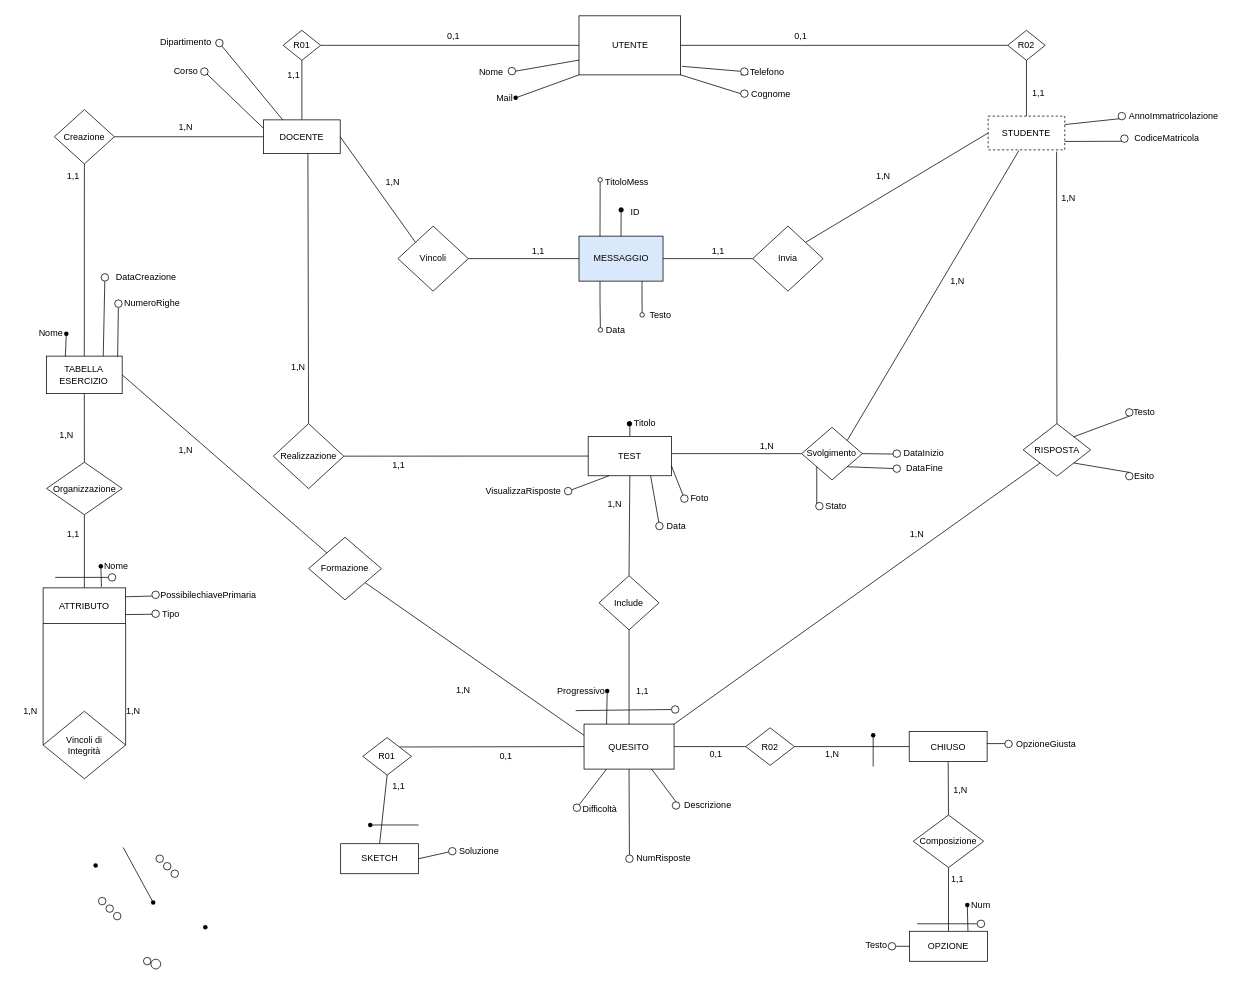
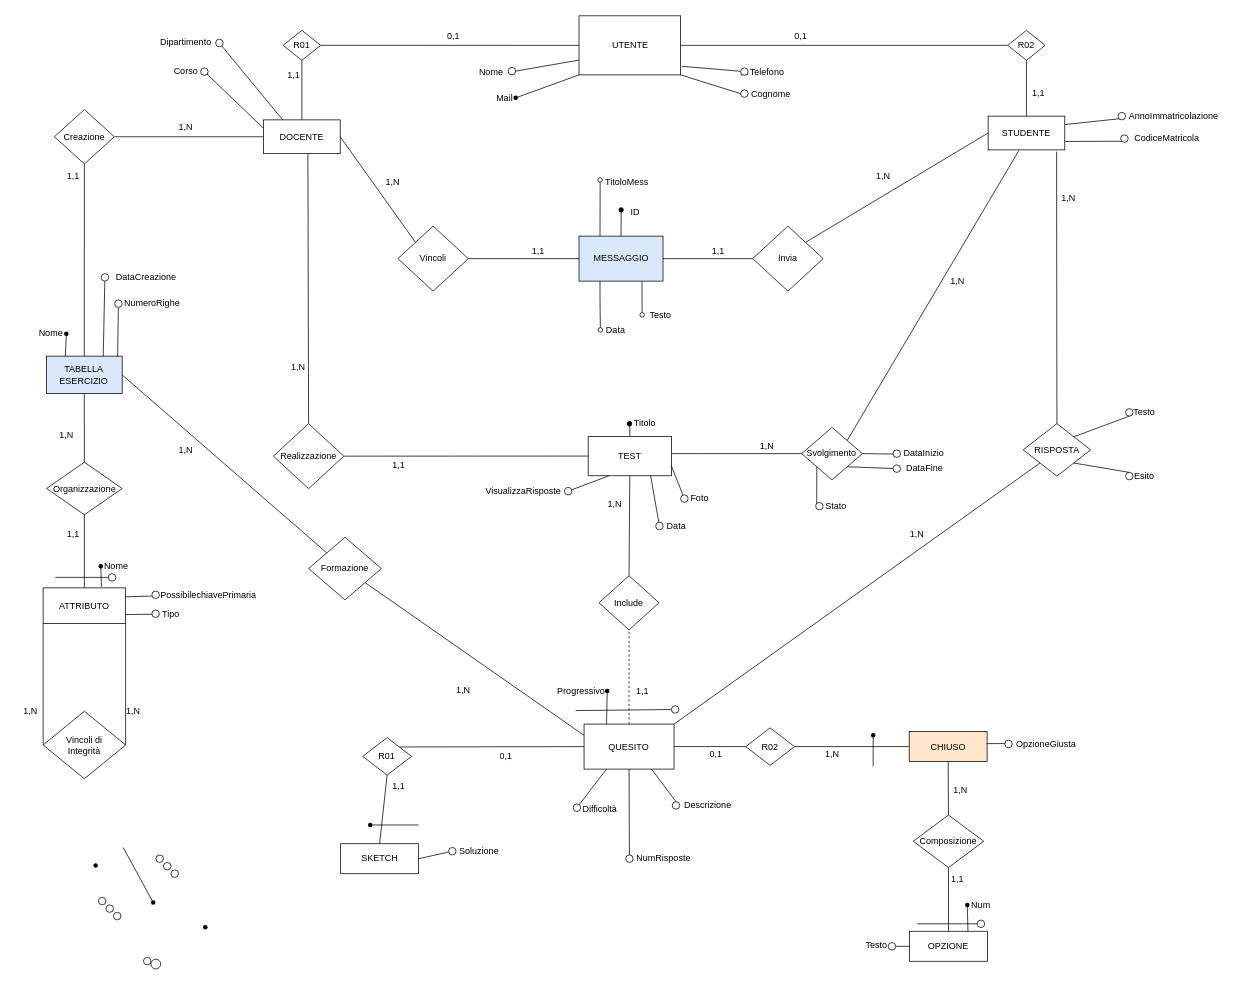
(1026, 133) -> (1026, 133)
(84, 375) -> (84, 375)
(629, 677) -> (629, 677)
(948, 746) -> (948, 746)
